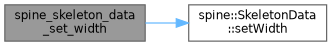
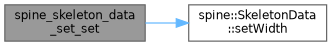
(75, 23) -> (75, 23)
